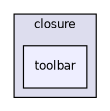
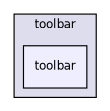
(55, 25) -> (55, 25)
